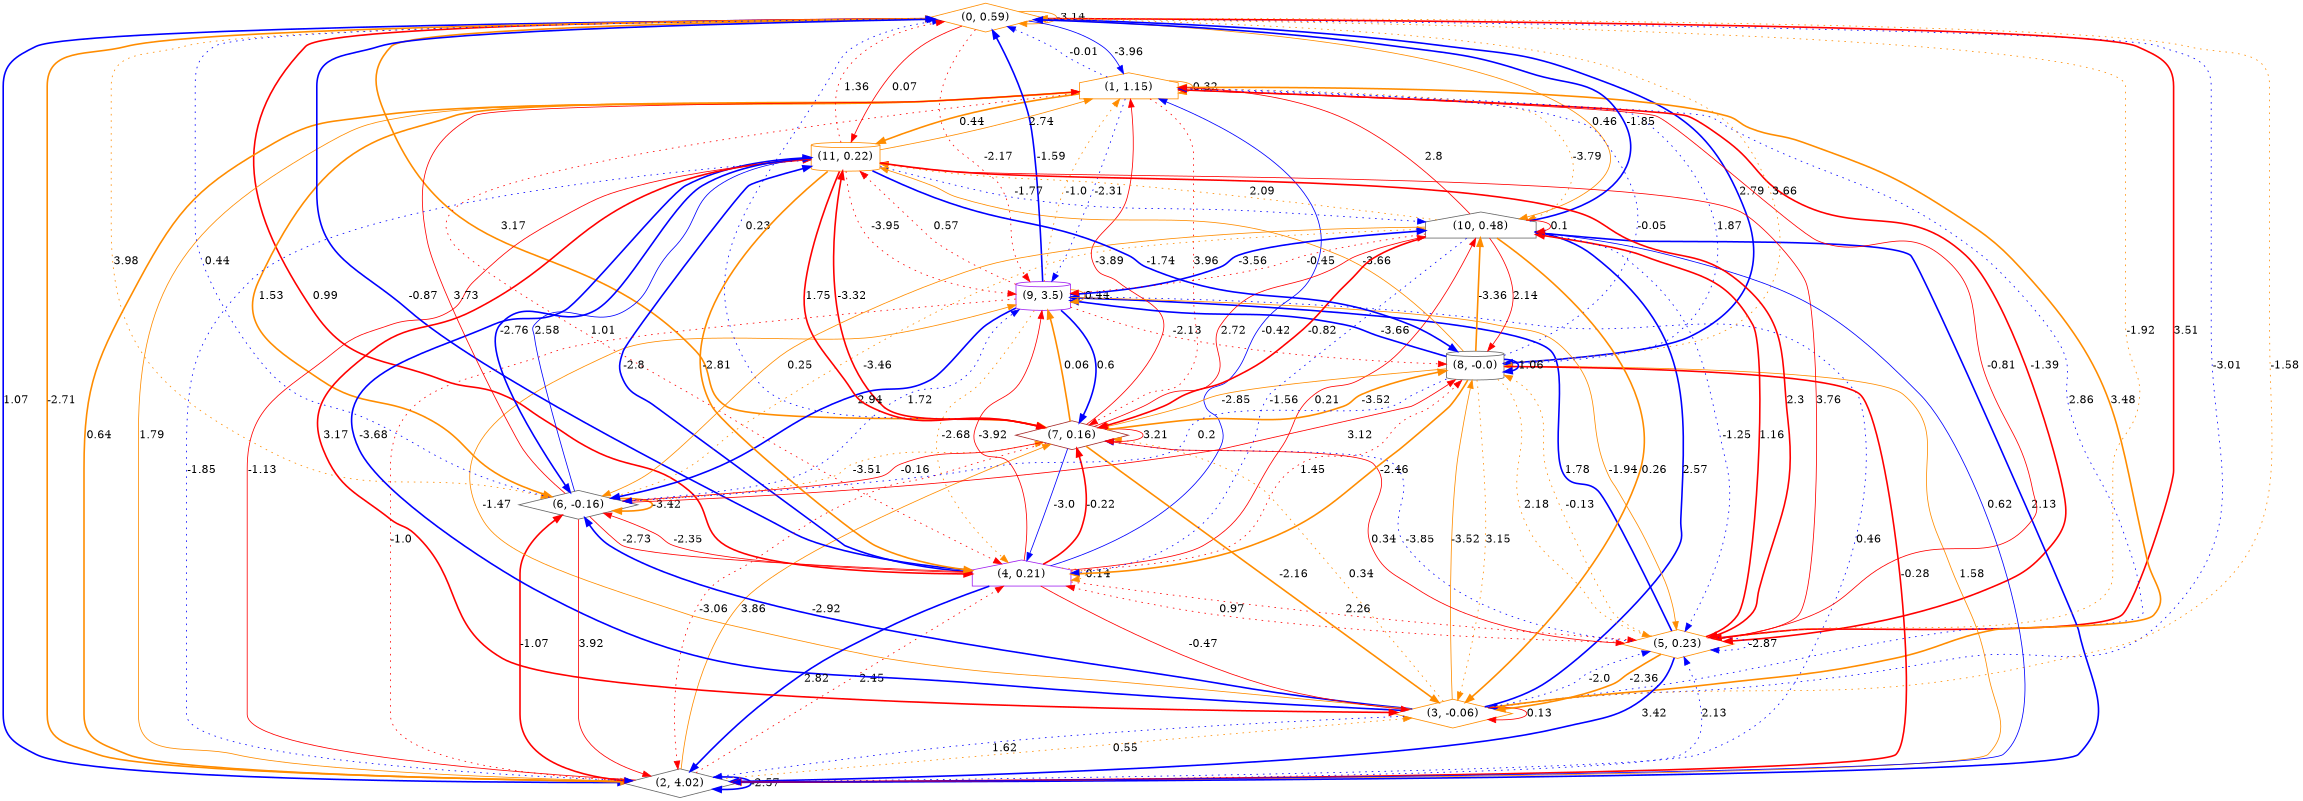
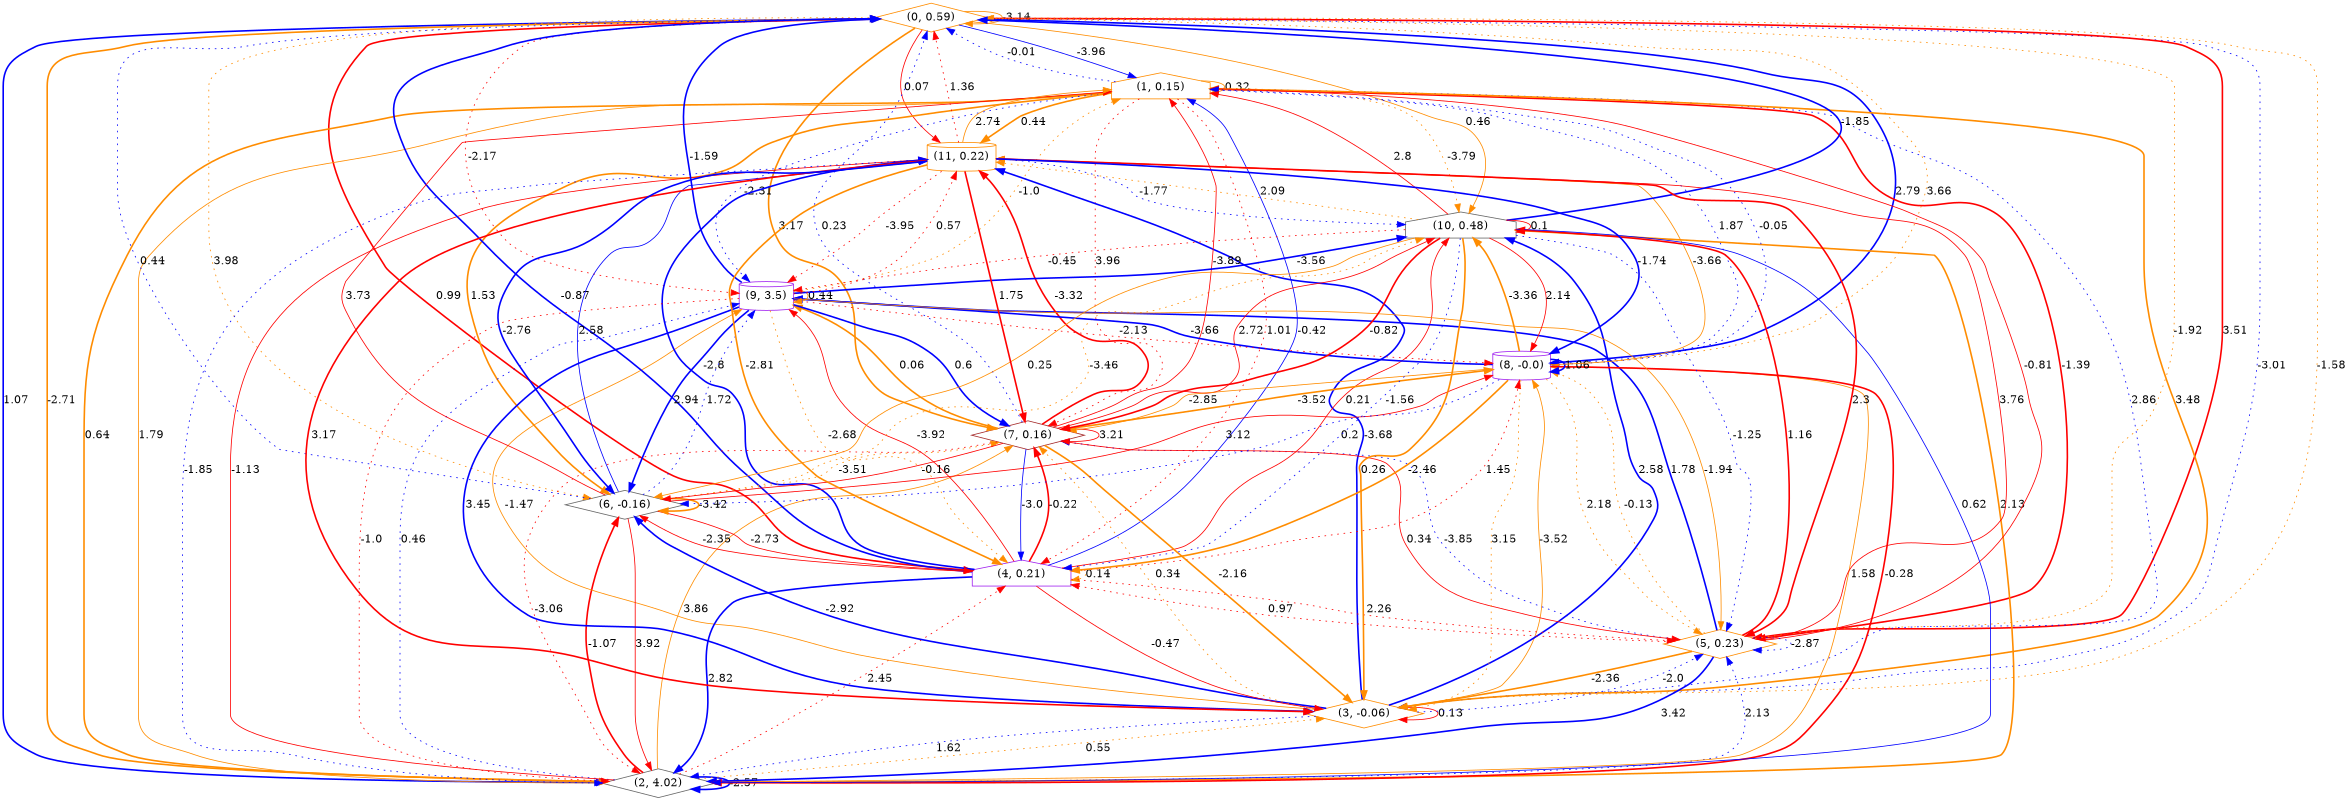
(1129, 87) -> (1161, 87)
(1475, 366) -> (1522, 366)
(1695, 470) -> (1651, 470)
none -> (641, 627)
(1974, 765) -> (1818, 769)
